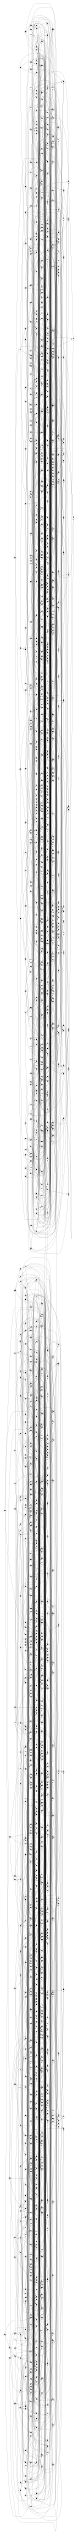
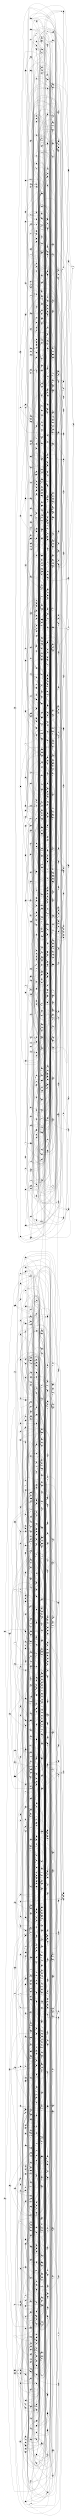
(47, 963) -> none
